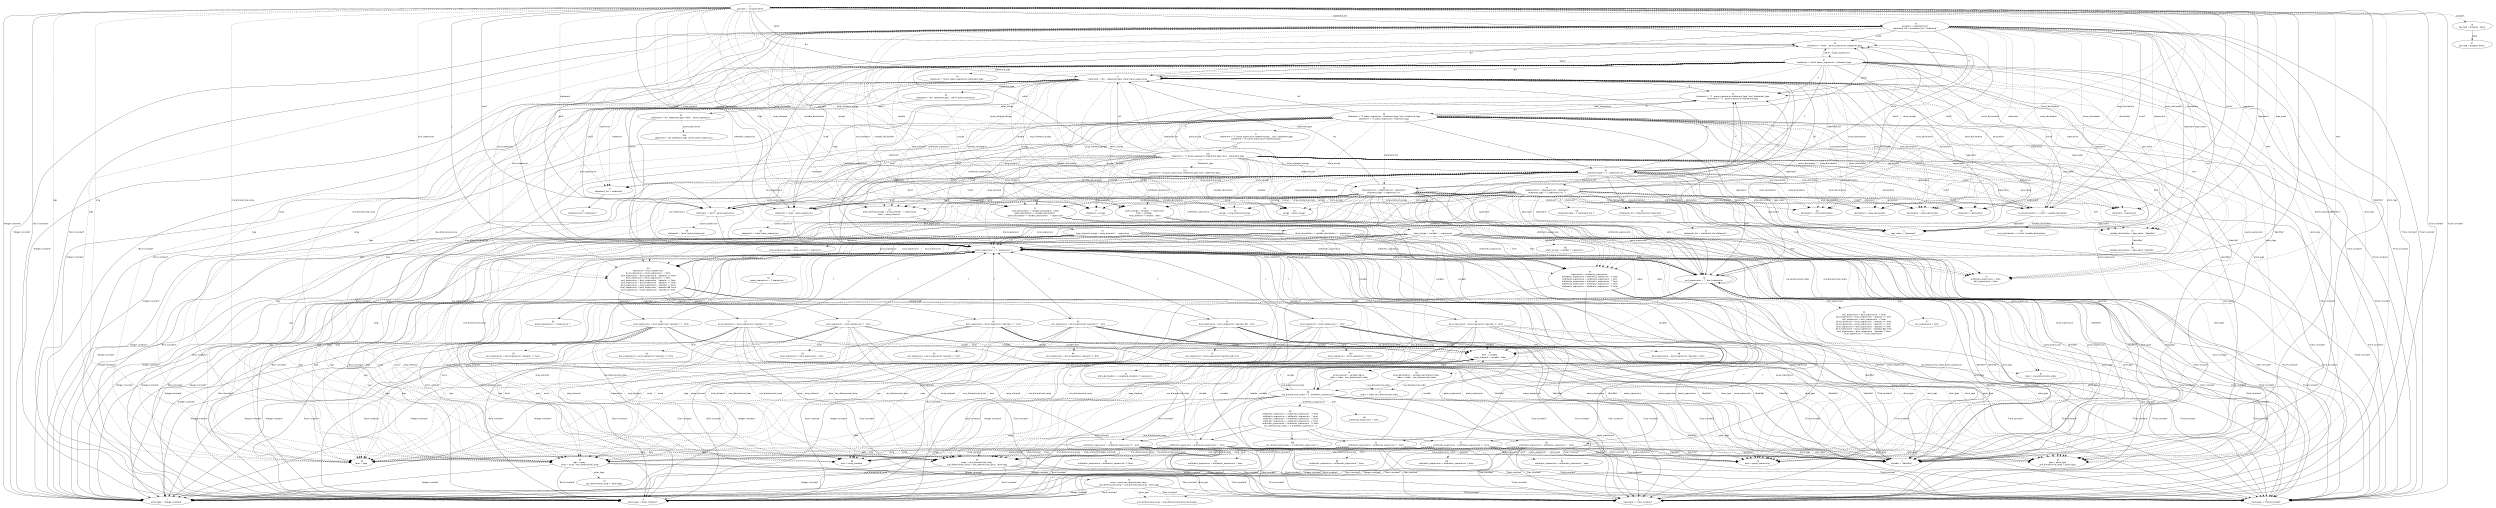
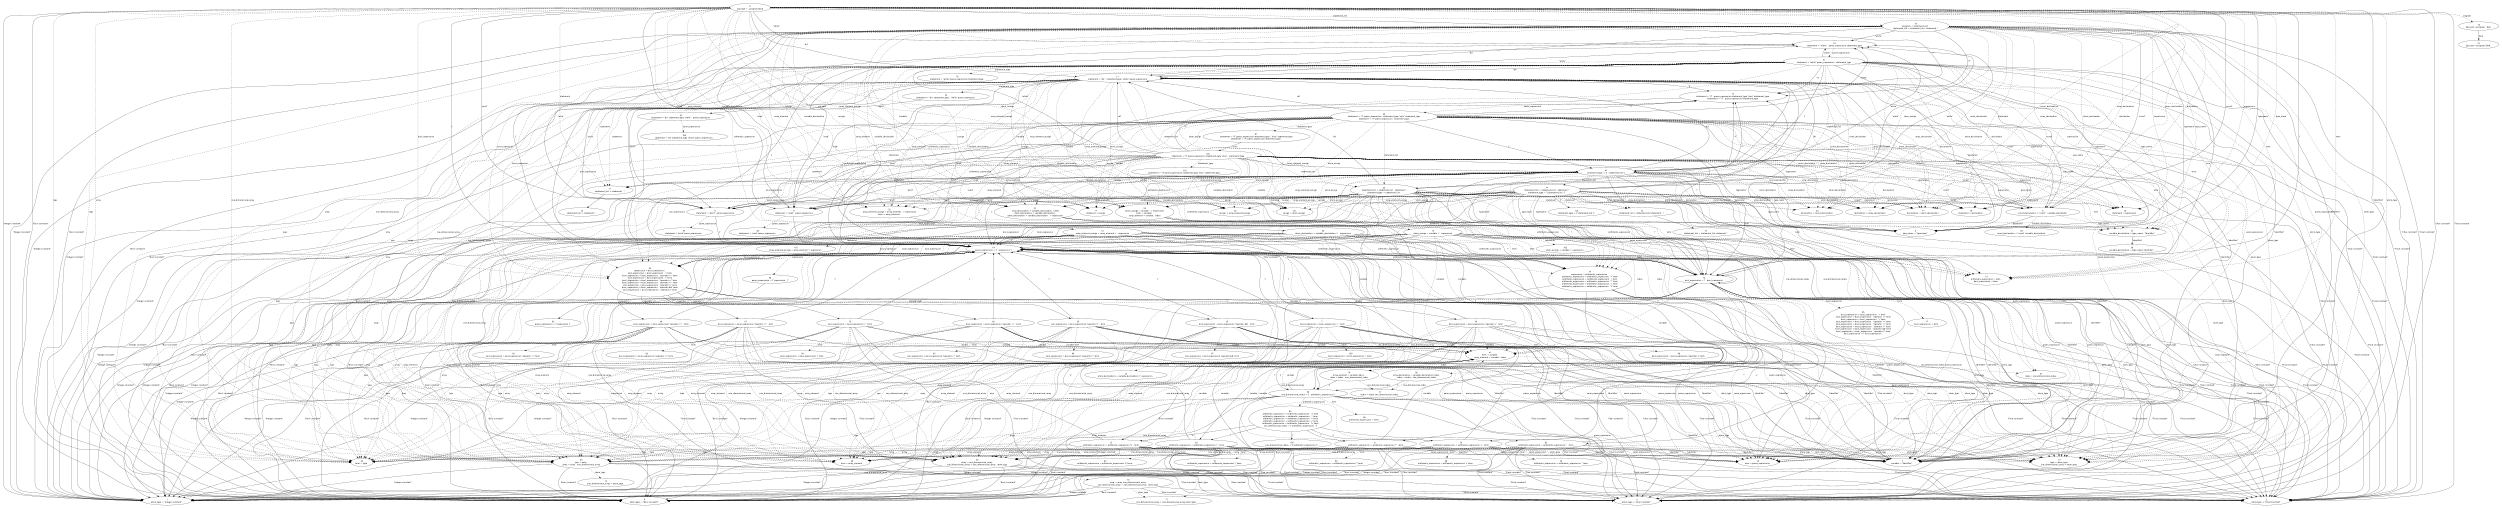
(783, 106) -> (789, 106)
(1032, 177) -> (1032, 177)
(1260, 179) -> (1260, 179)
(1522, 297) -> (1521, 295)
